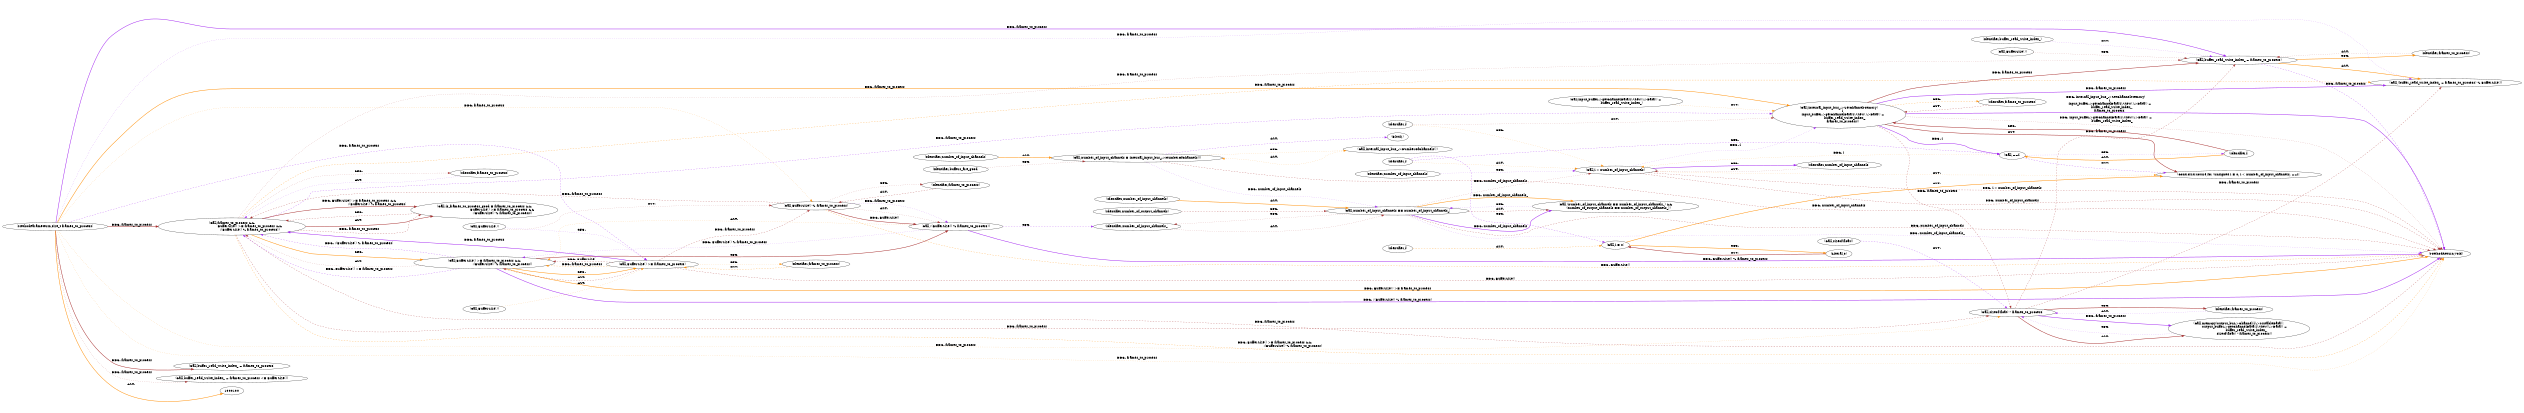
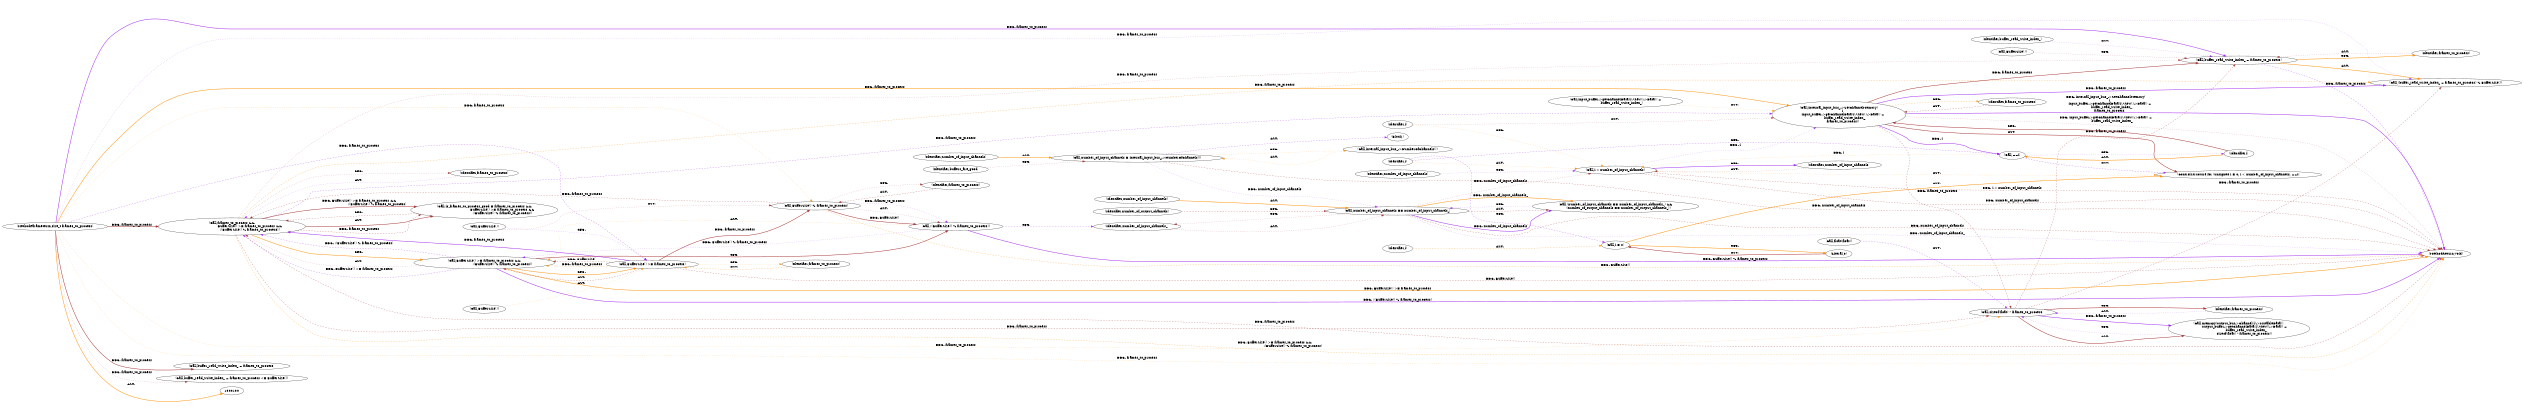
(734, 236) -> (734, 236)
(1839, 241) -> (1839, 241)
